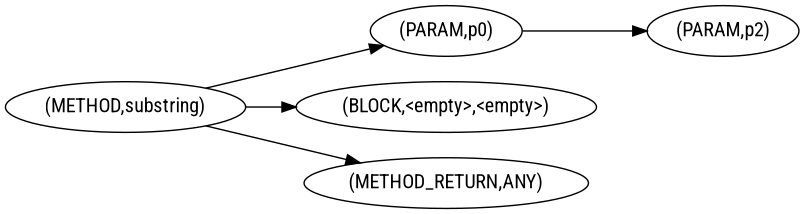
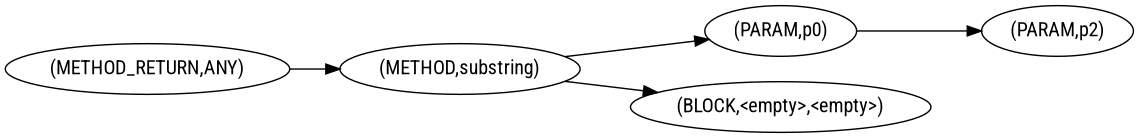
(276, 143) -> (308, 69)
